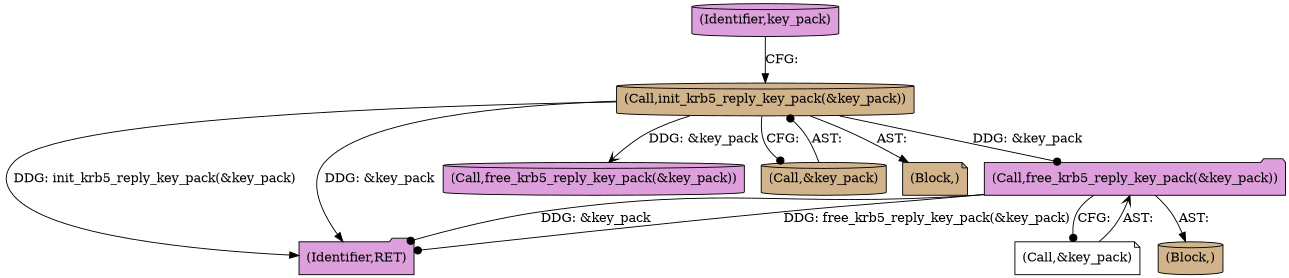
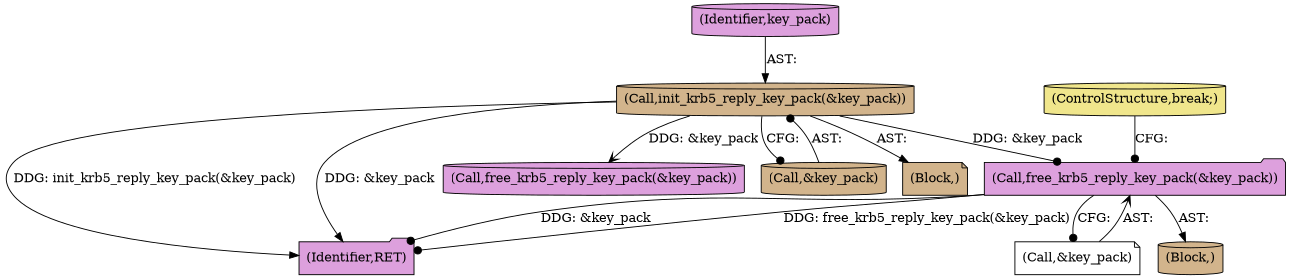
(784, 60) -> (784, 60)
none -> (1135, 99)
